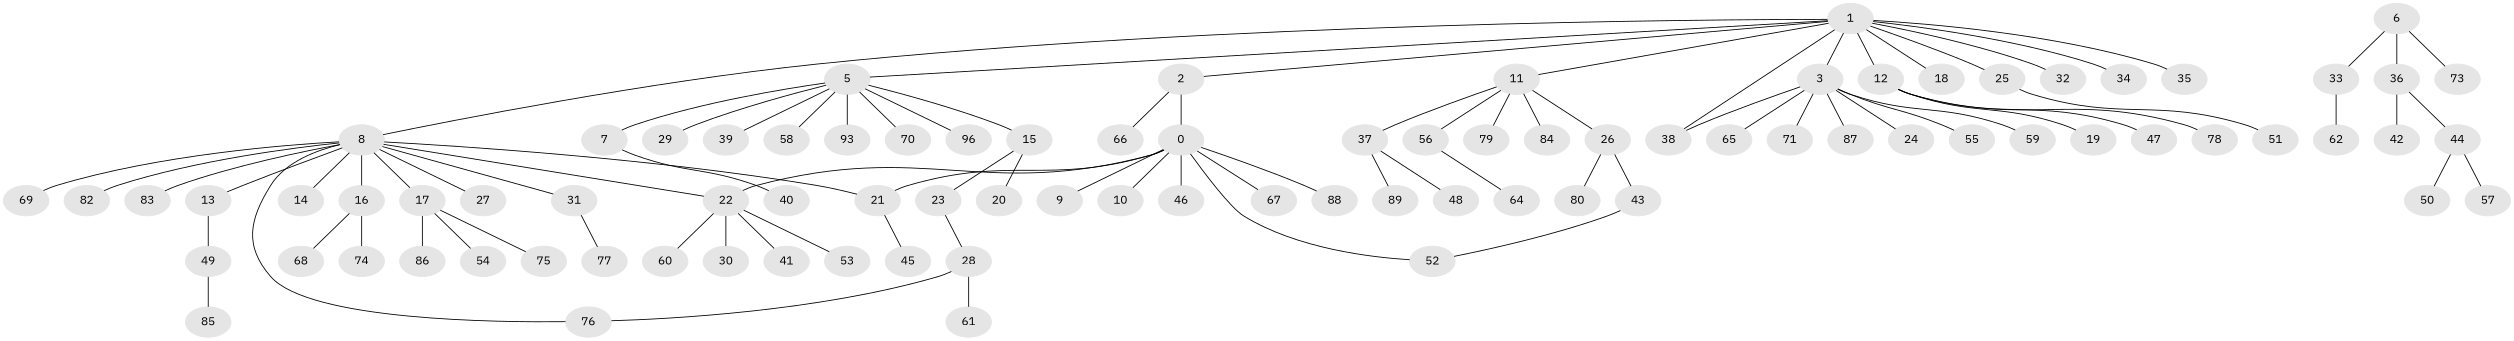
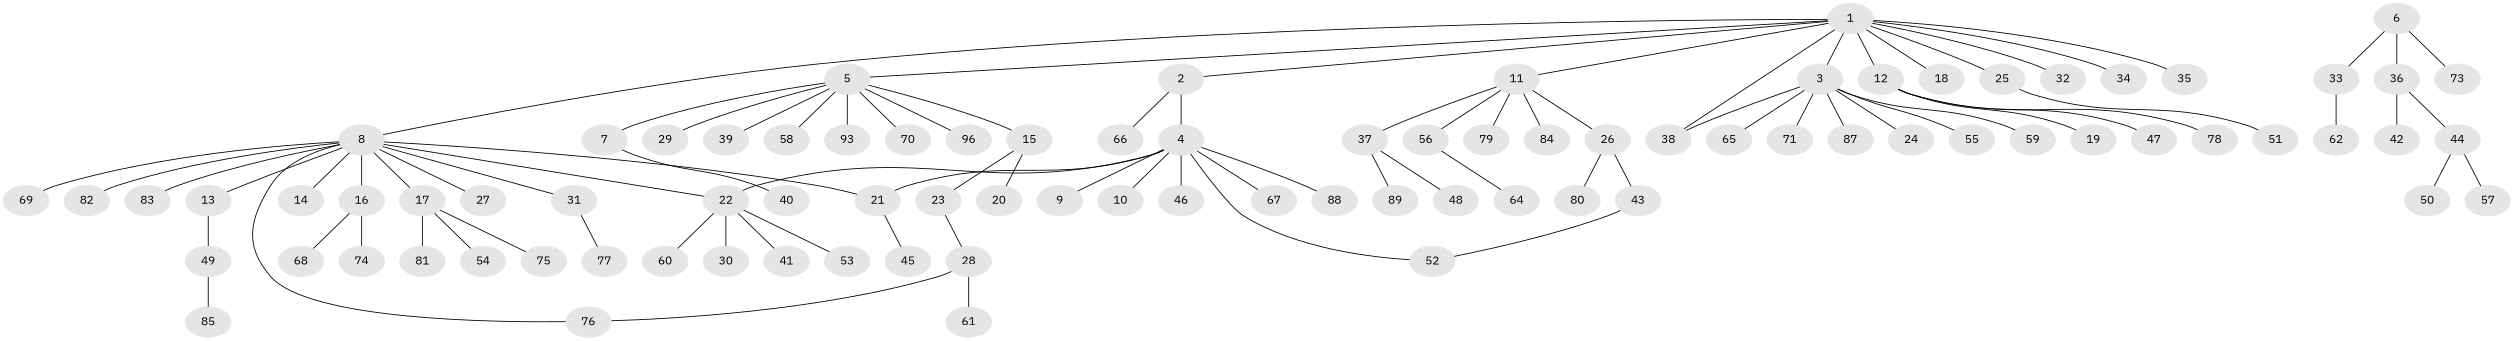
(1181, 140) -> (1181, 140)
(422, 261) -> (422, 261)
